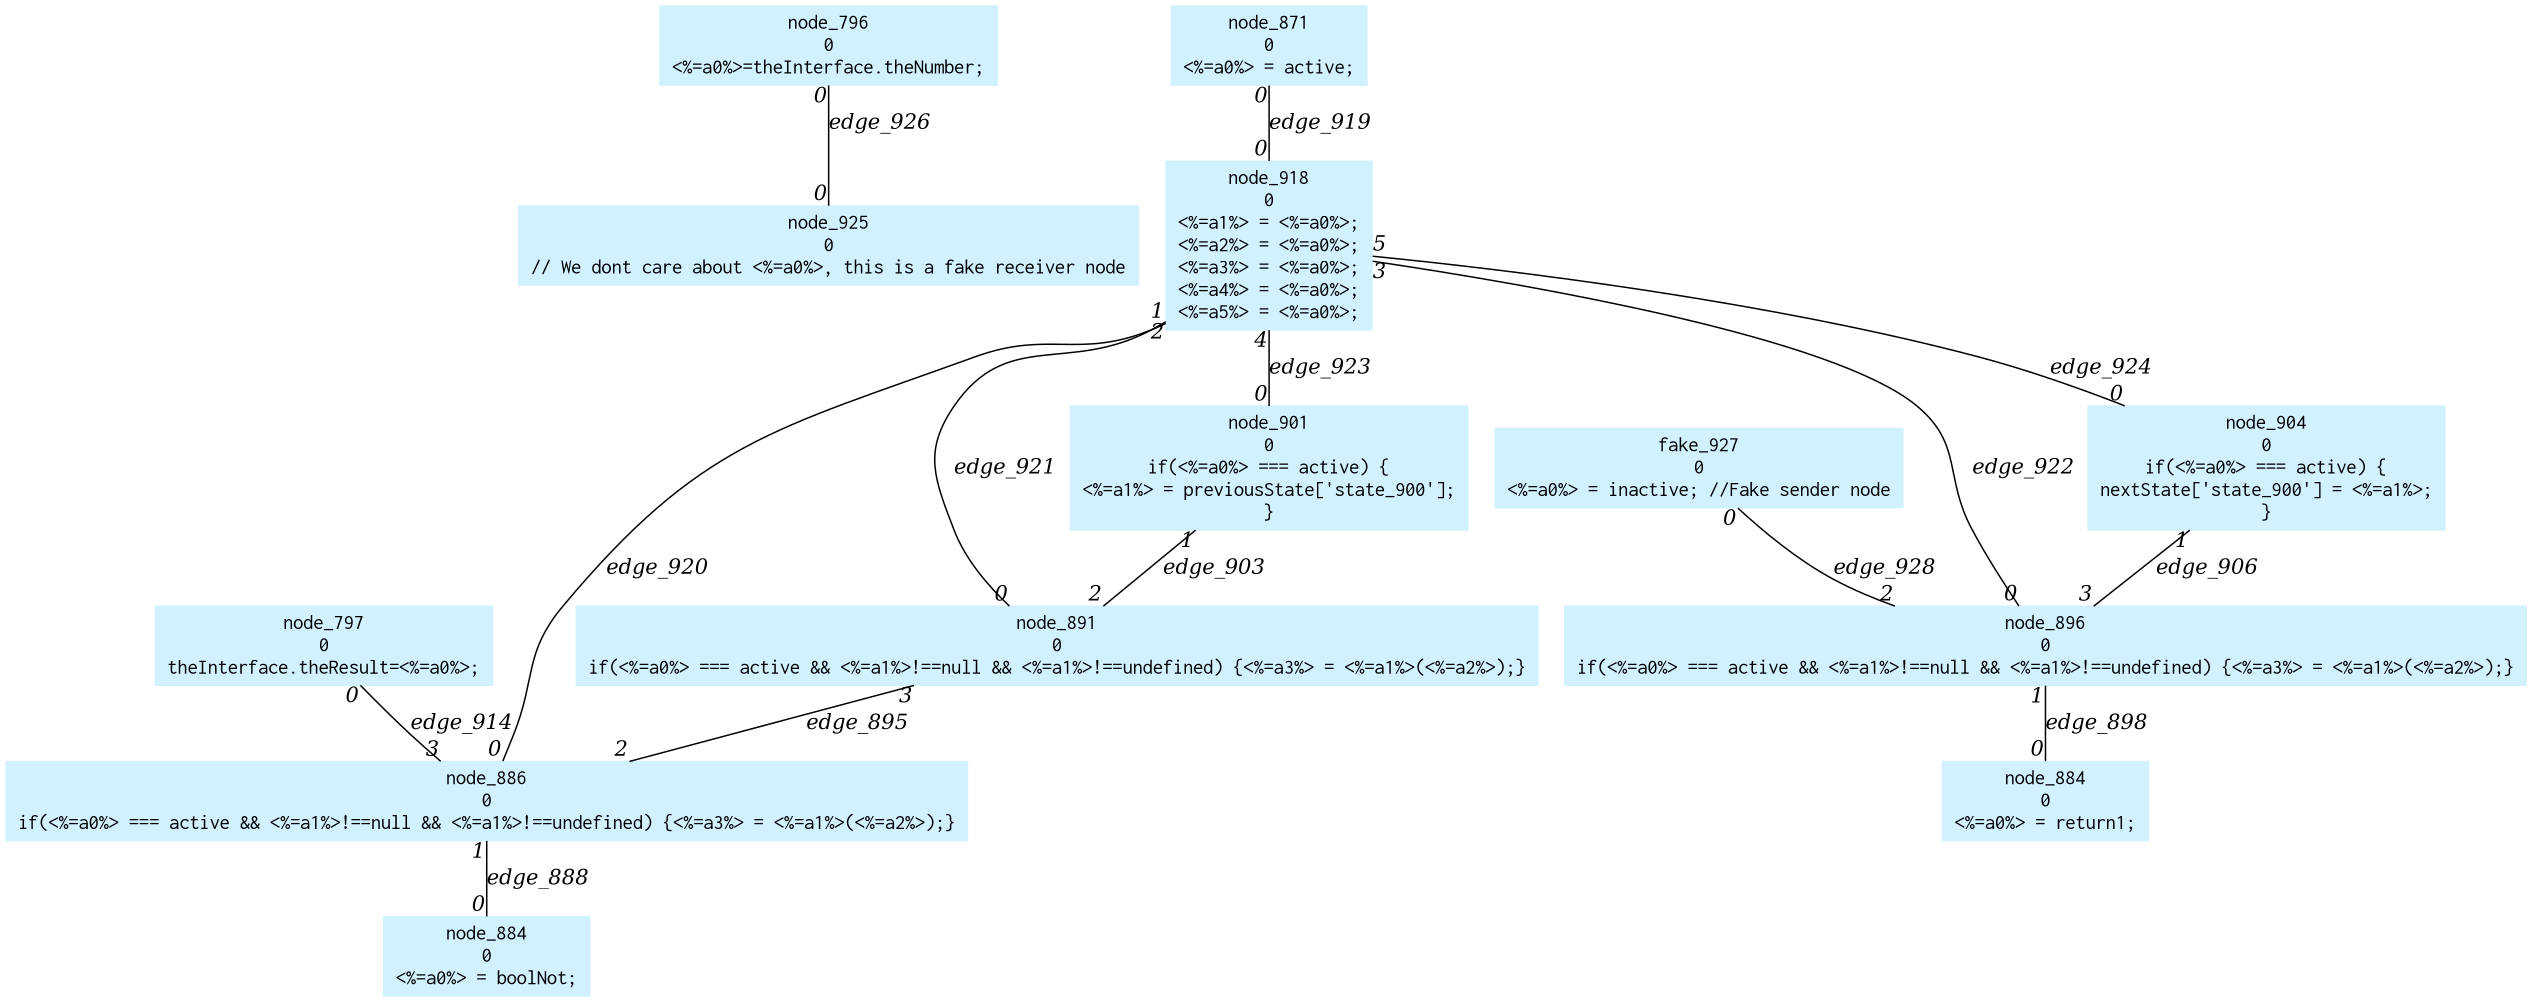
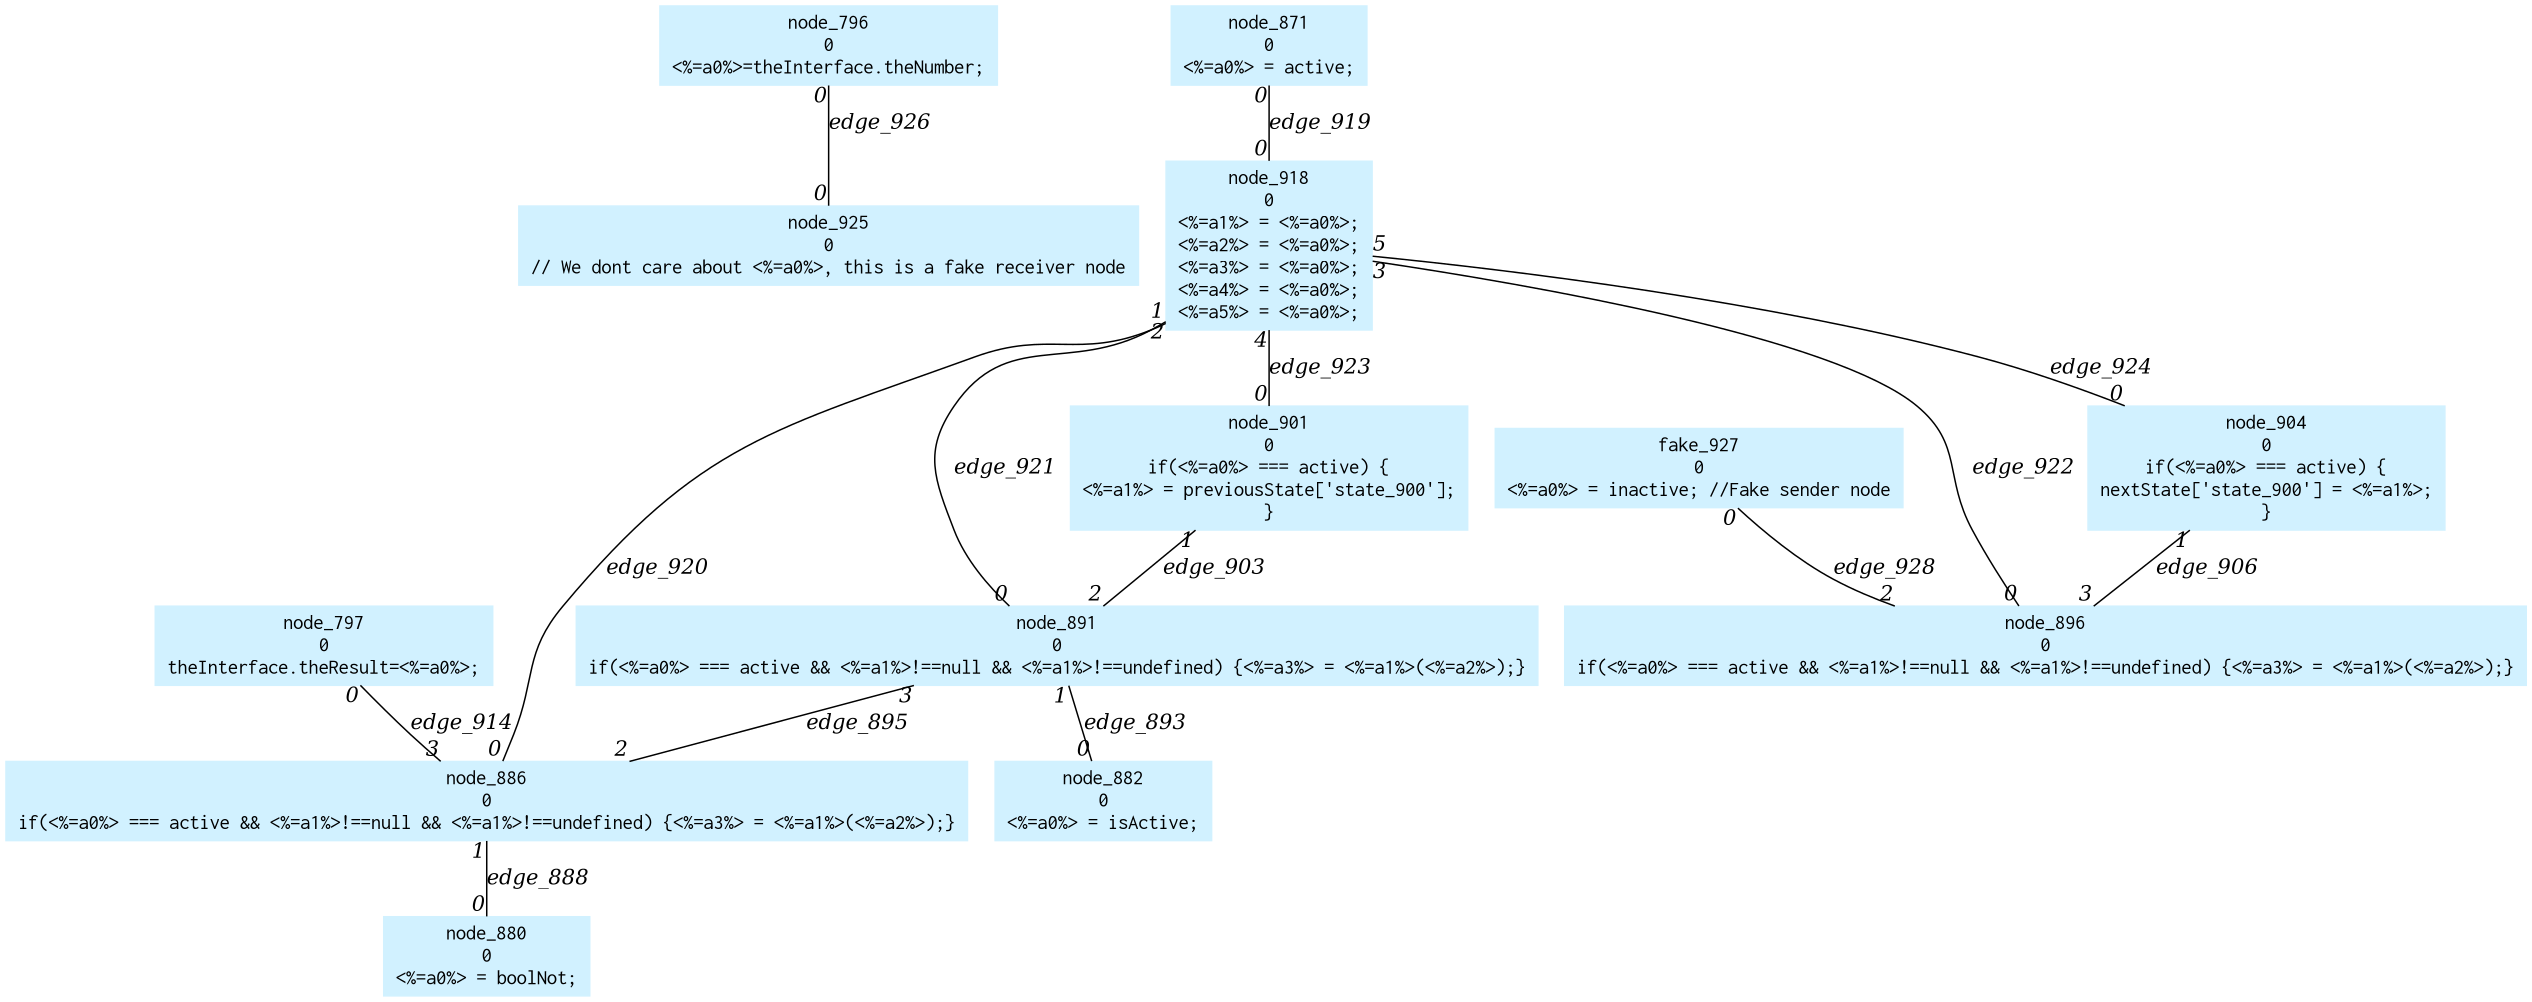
none -> (1103, 801)
(2045, 801) -> none
(487, 956) -> (487, 956)
